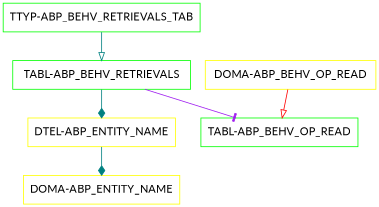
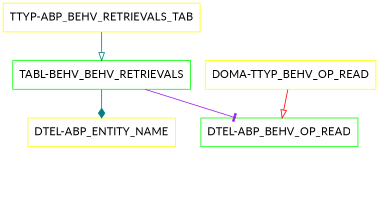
(102, 18) -> (102, 18)
(102, 75) -> (102, 75)
(291, 75) -> (291, 75)
(279, 132) -> (279, 132)
(102, 190) -> none
